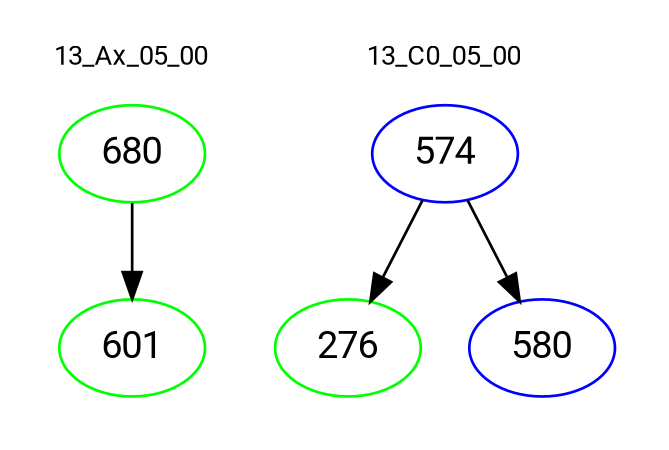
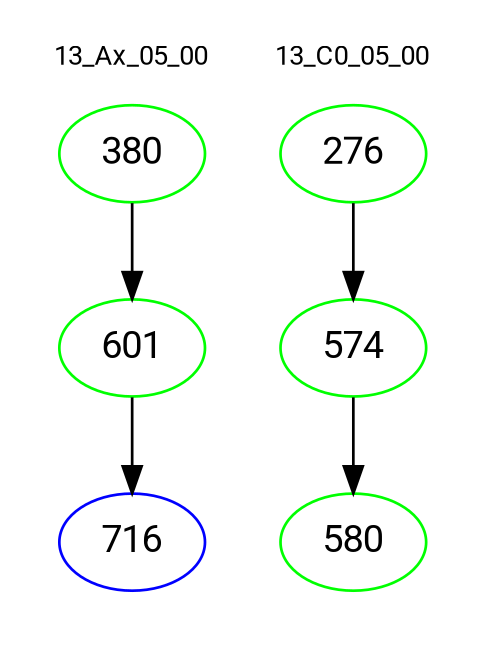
(132, 154) -> (132, 154)
(445, 154) -> (353, 348)
(403, 239) -> (353, 238)
(542, 348) -> (353, 542)
none -> (132, 542)
